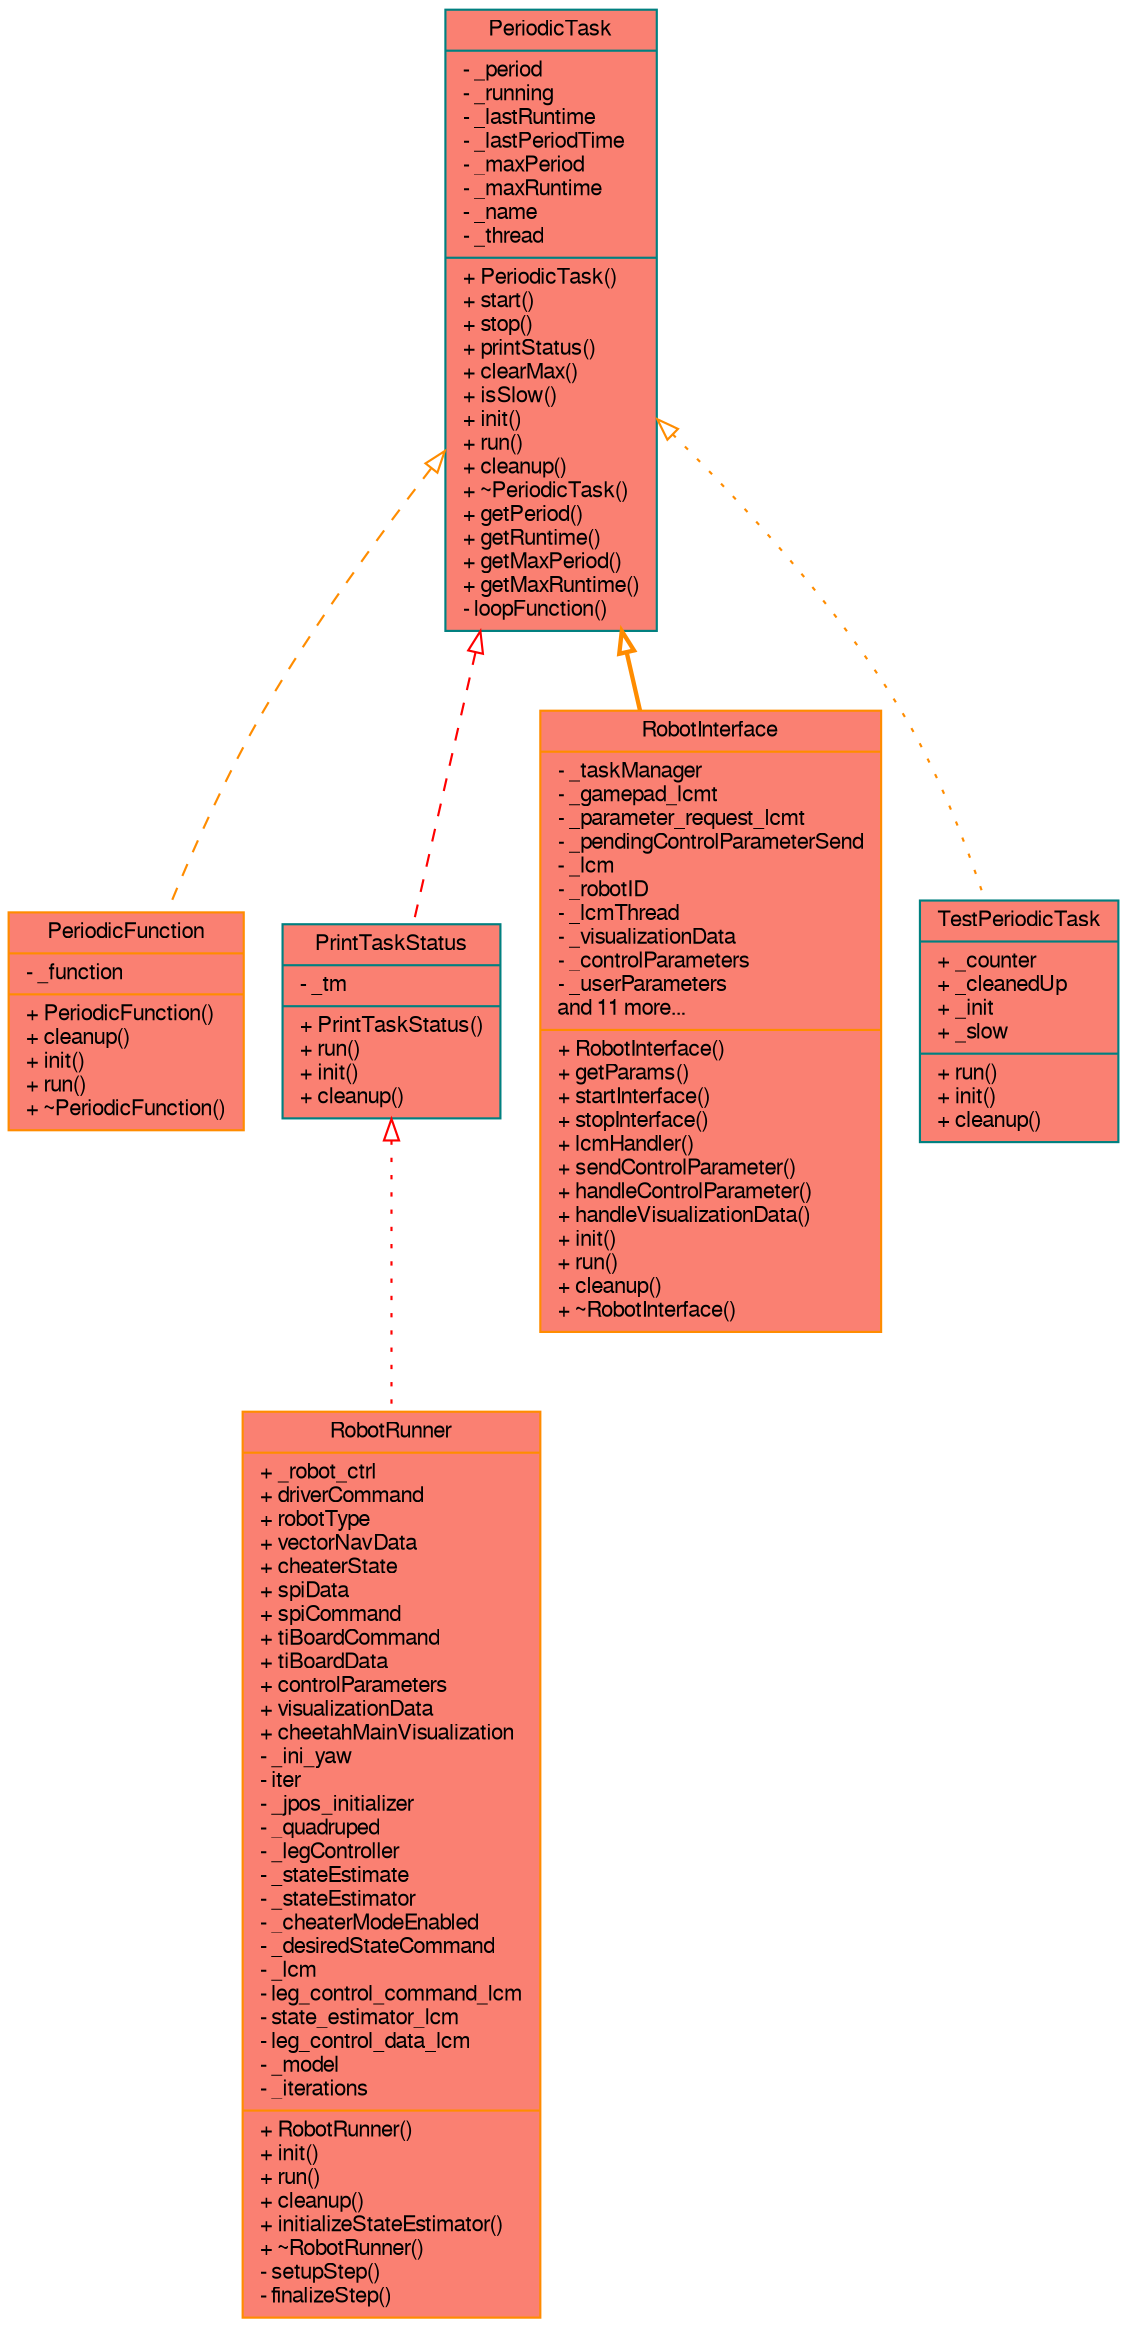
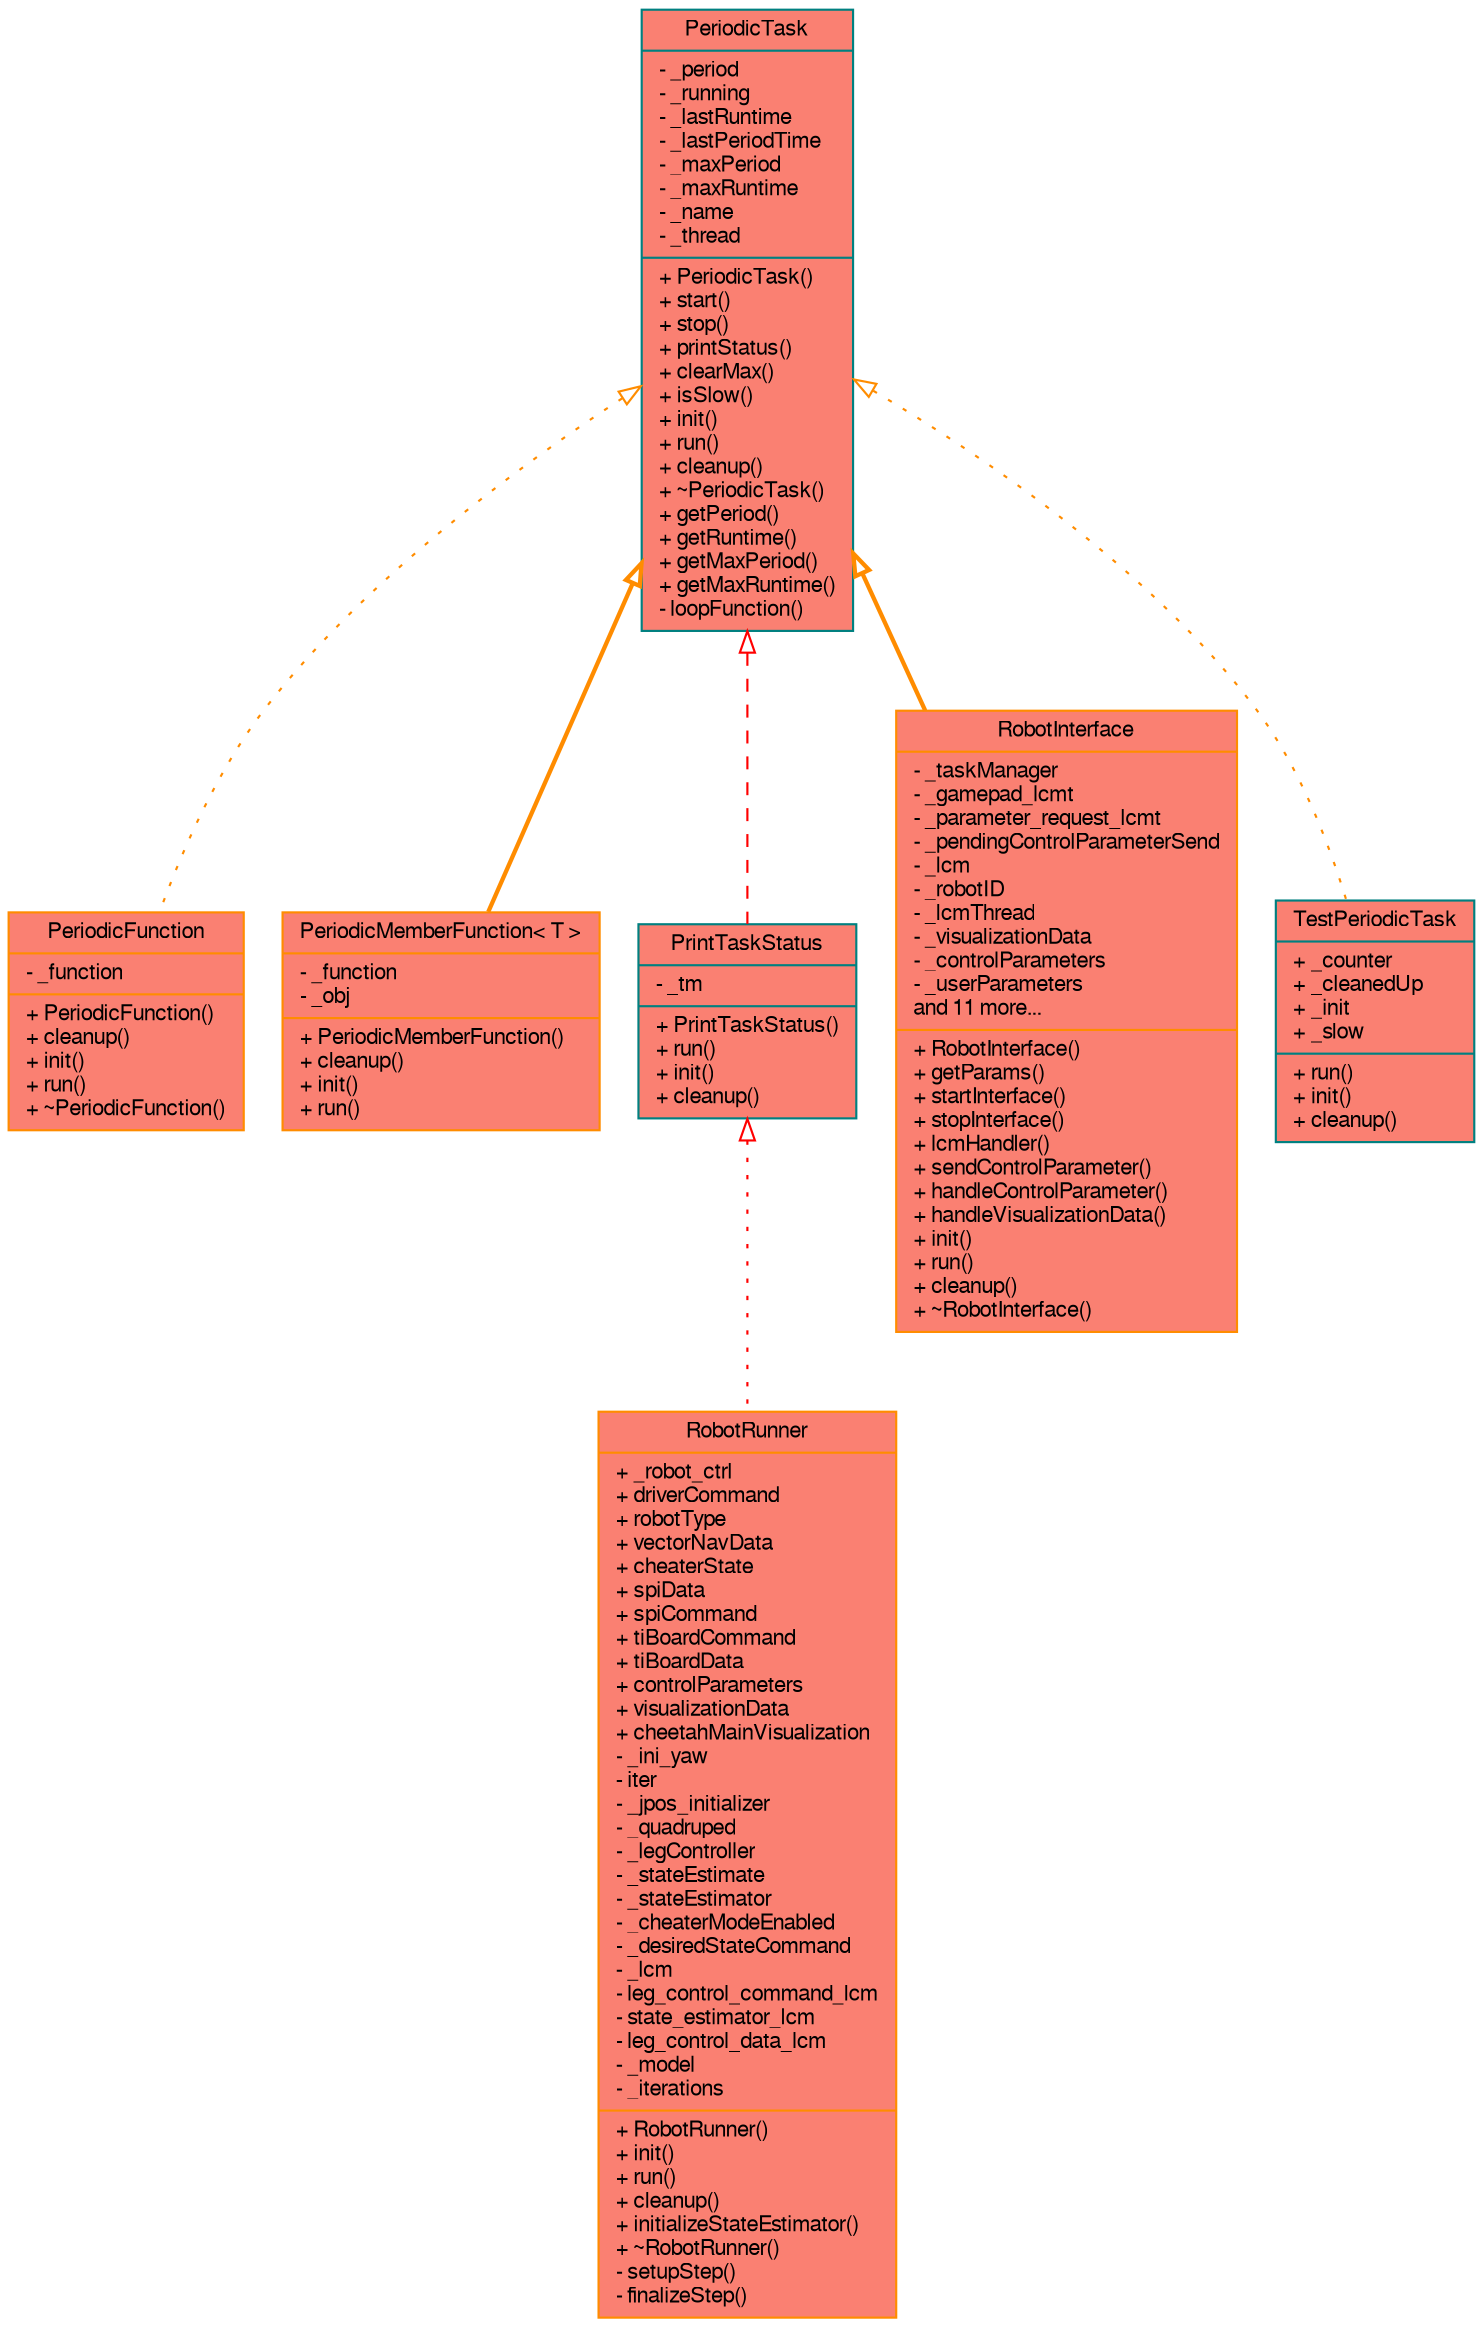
(282, 680) -> (346, 617)
none -> (441, 1021)
